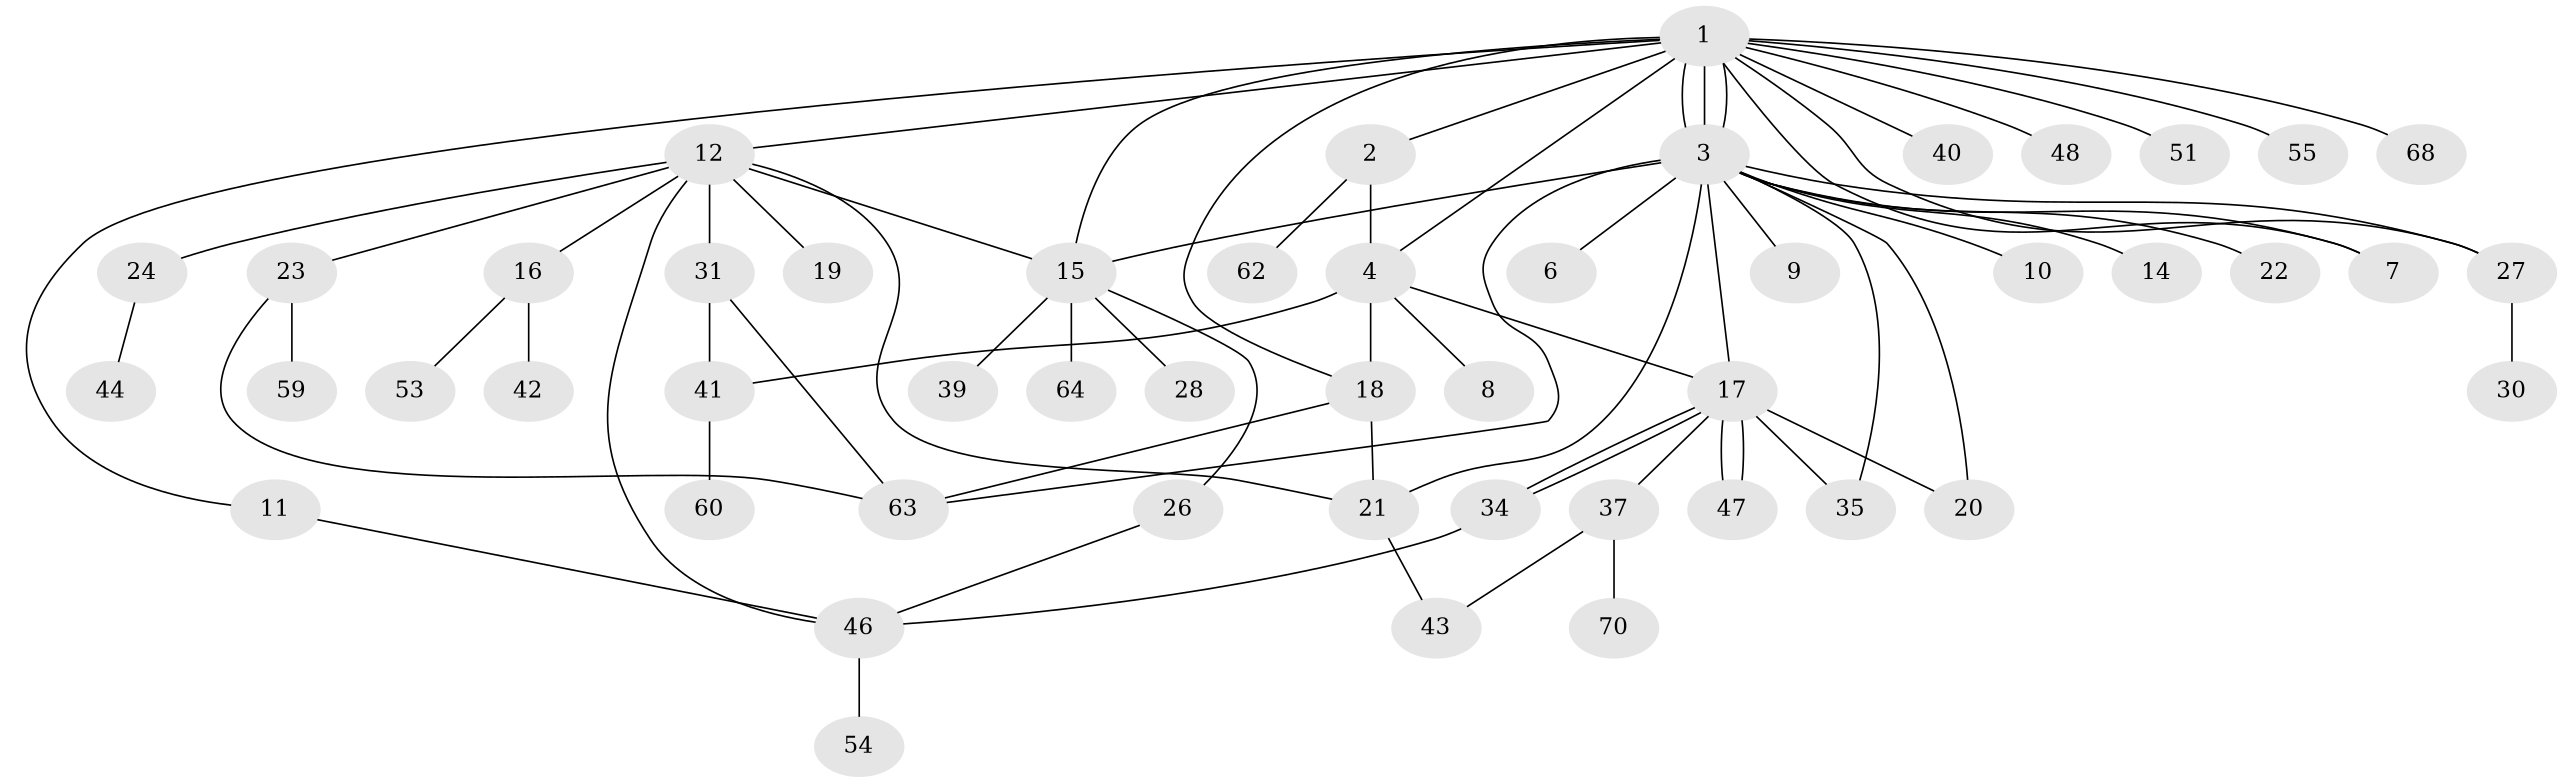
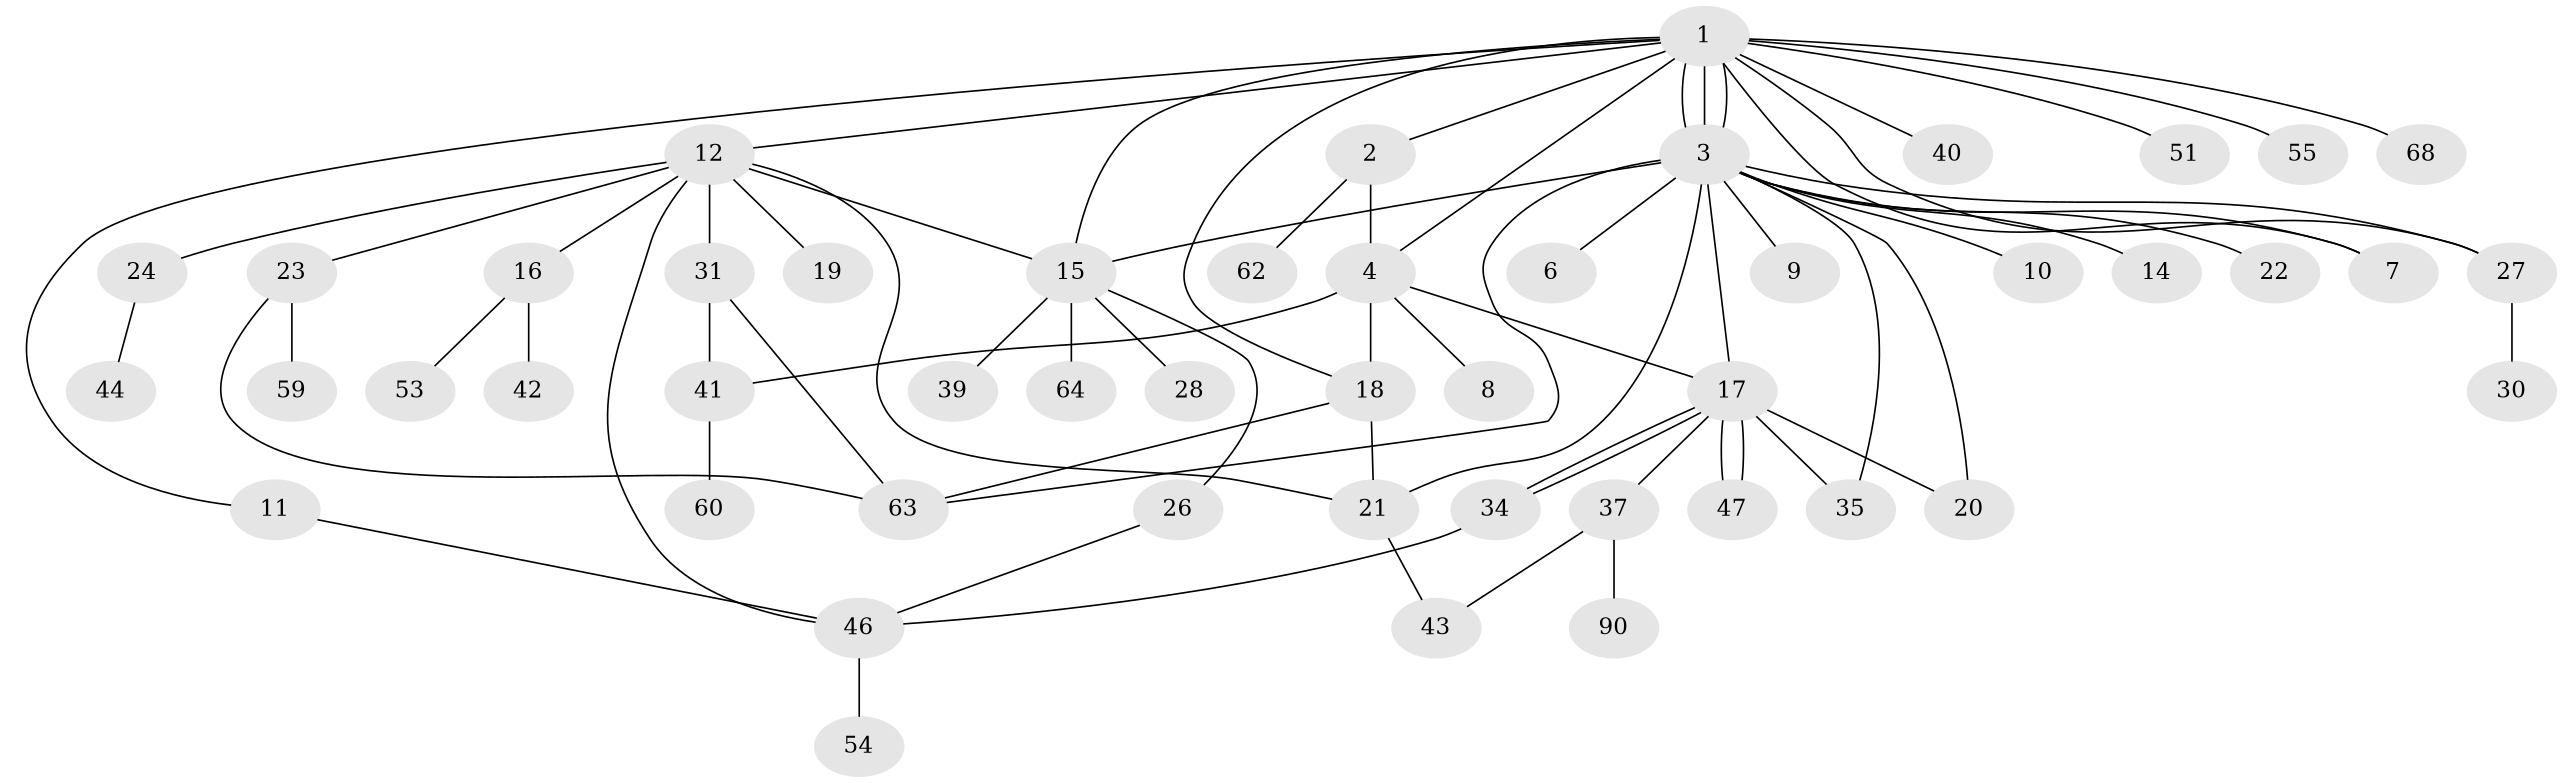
(2066, 155) -> none
(1614, 628) -> (1614, 628)
